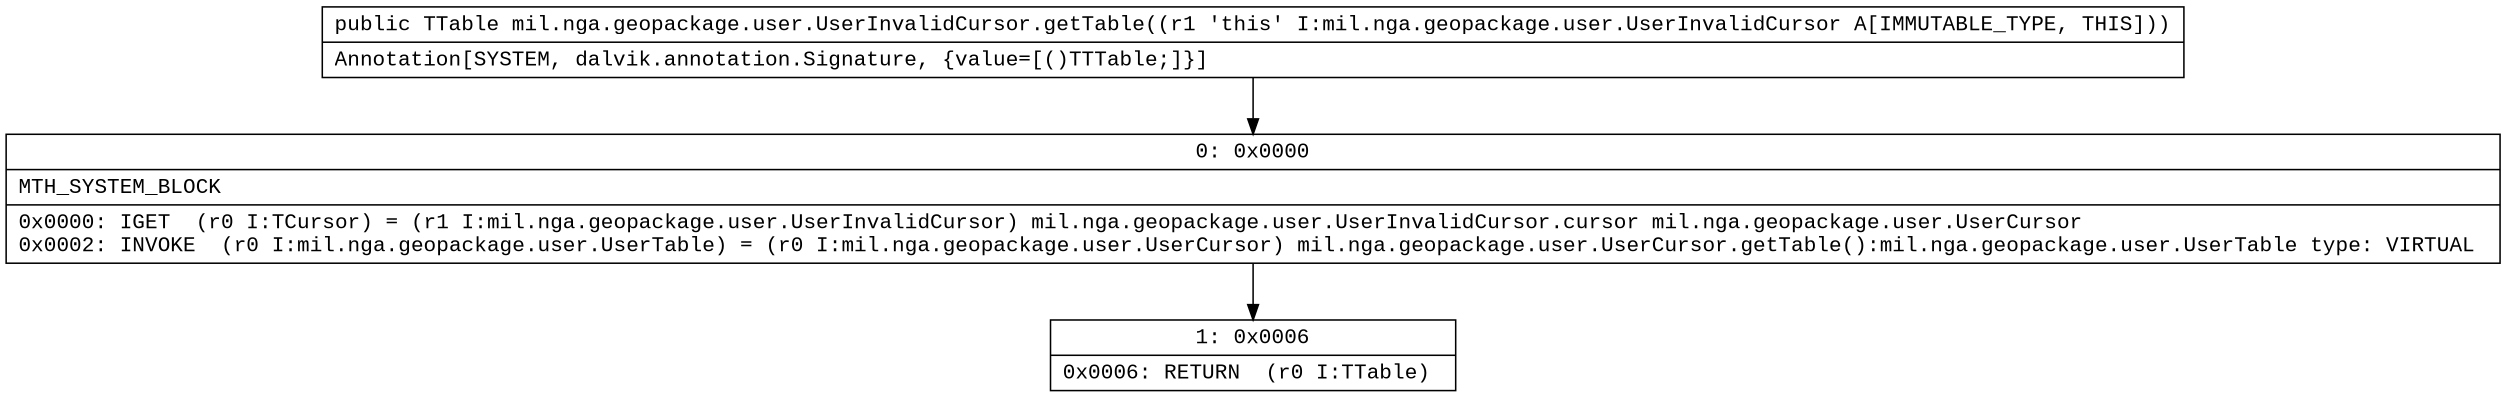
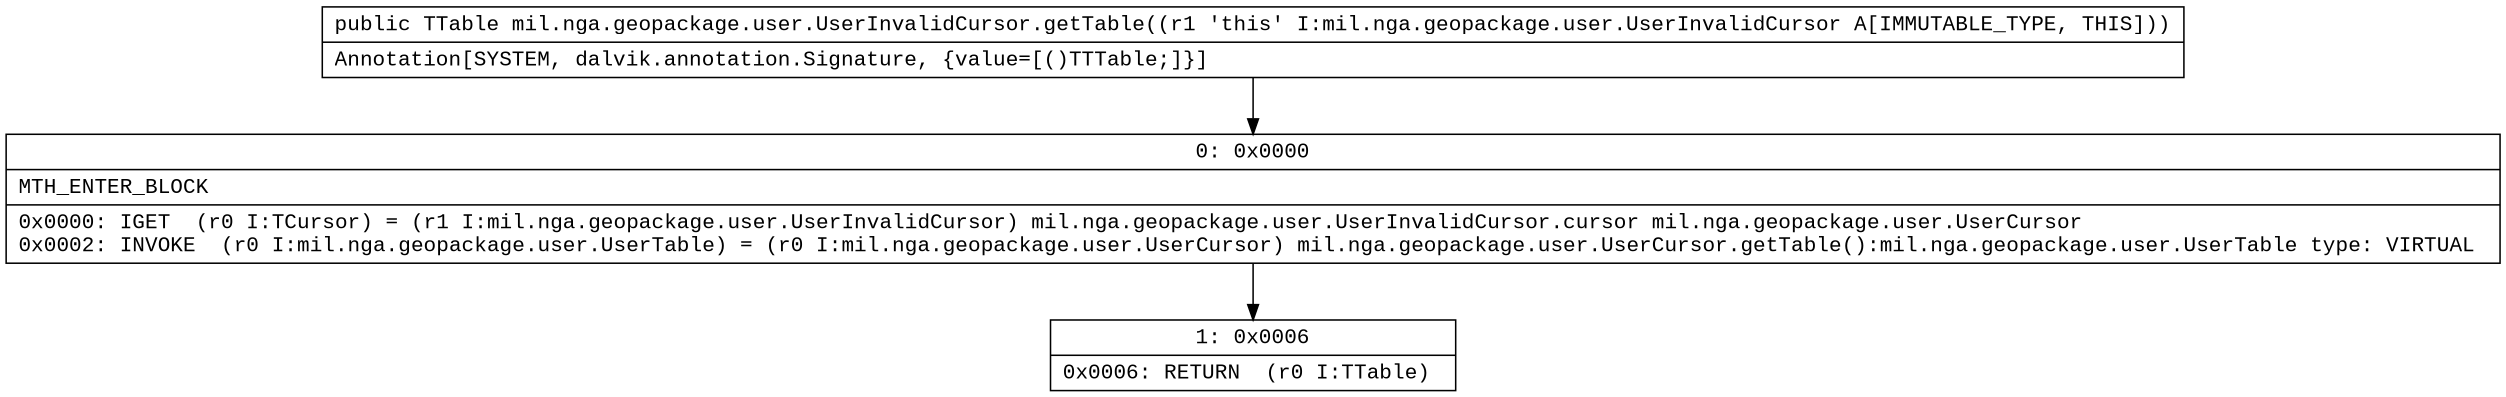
(120, 186) -> (114, 186)
